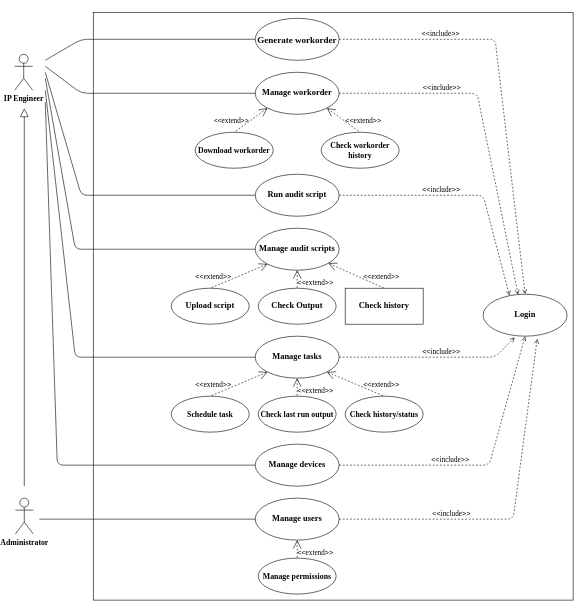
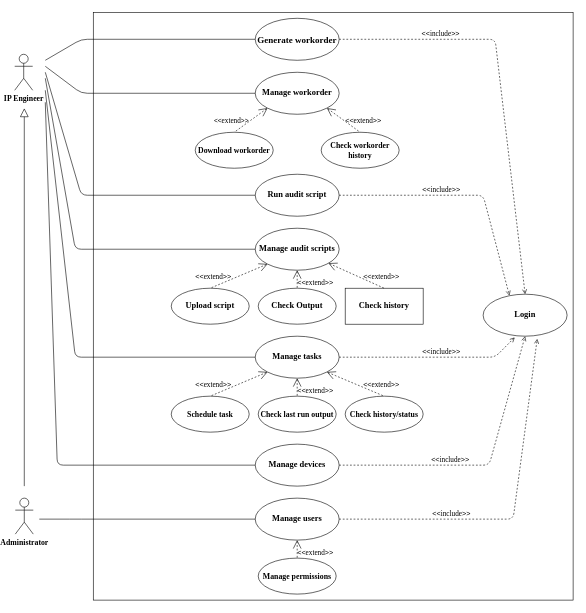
(484, 127) -> none
